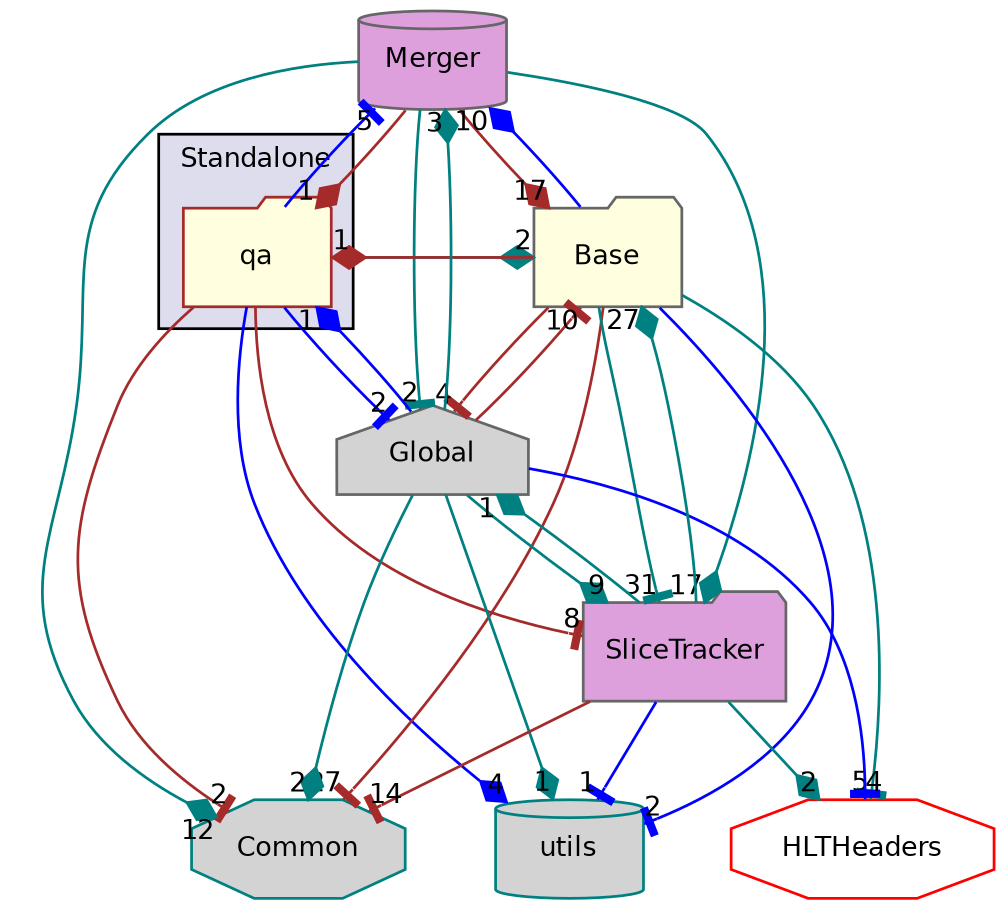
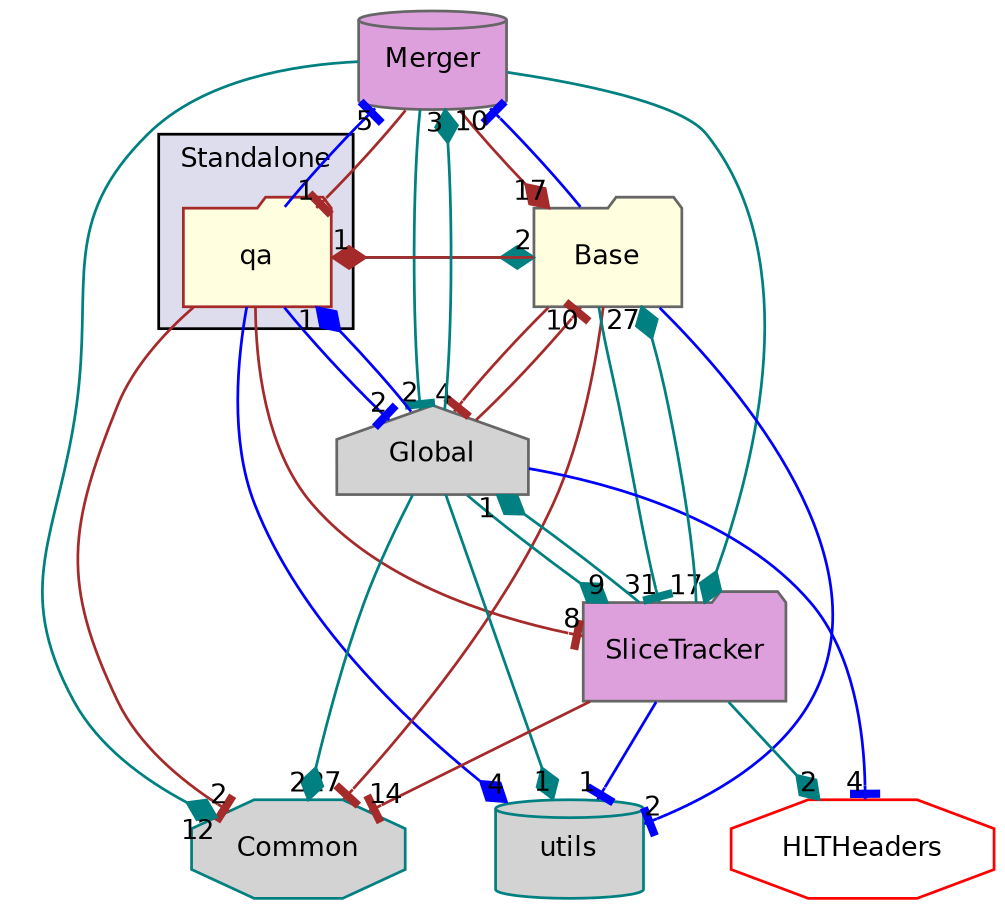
(371, 151) -> (371, 151)
(541, 162) -> (541, 162)
(858, 505) -> none
